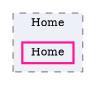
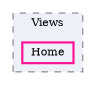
(48, 23) -> (48, 23)
